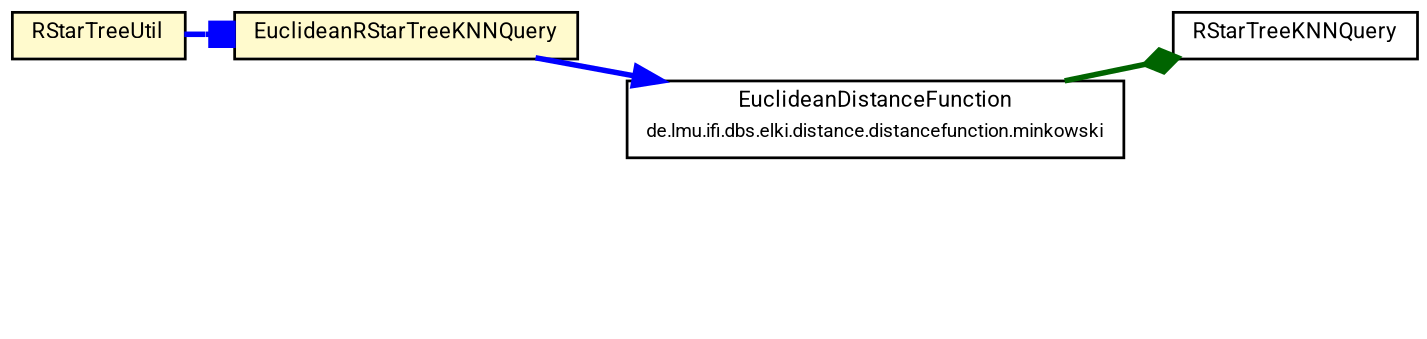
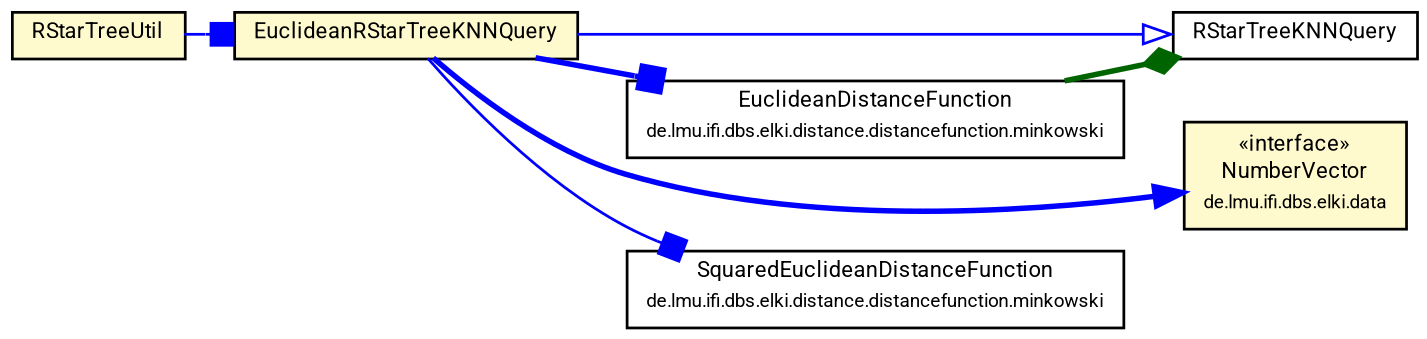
(195, 34) -> (195, 34)
none -> (860, 34)
(585, 67) -> (585, 67)
none -> (1294, 174)
none -> (874, 290)
